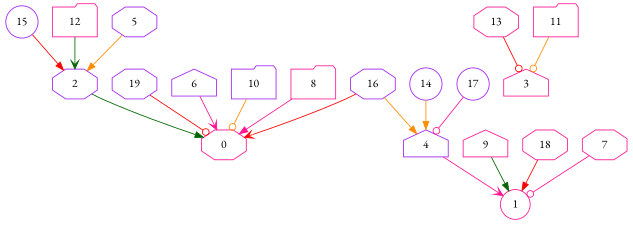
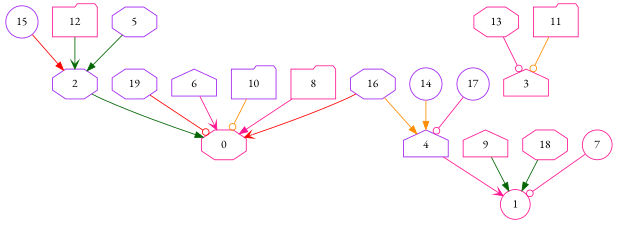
(108, 50) -> (108, 50)
(510, 51) -> (510, 51)
(605, 145) -> (597, 145)
(532, 172) -> (532, 172)
